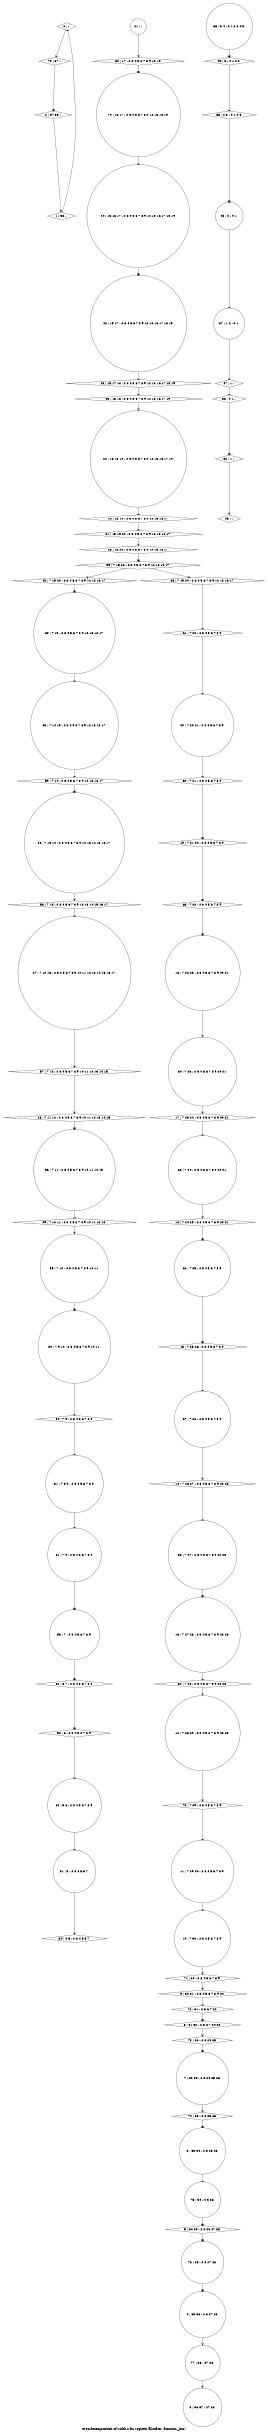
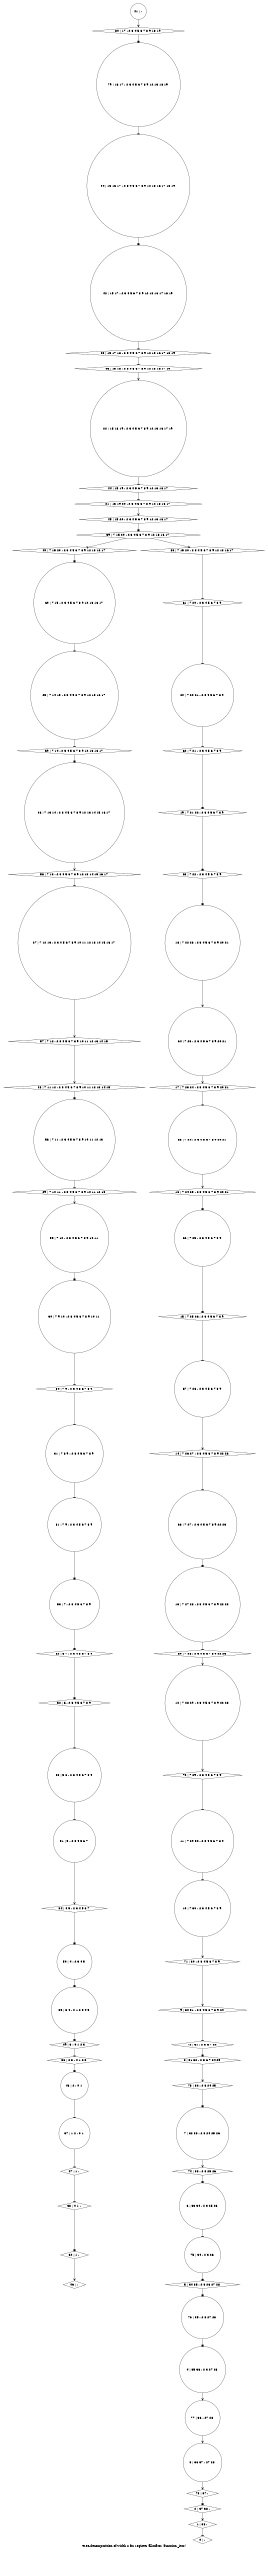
(61, 43) -> (203, 2485)
none -> (74, 1962)
